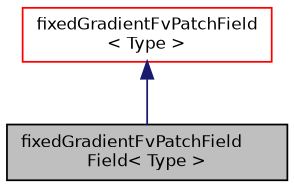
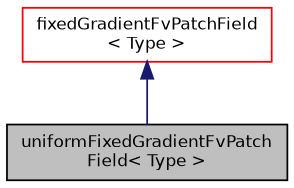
(147, 152) -> (147, 152)
